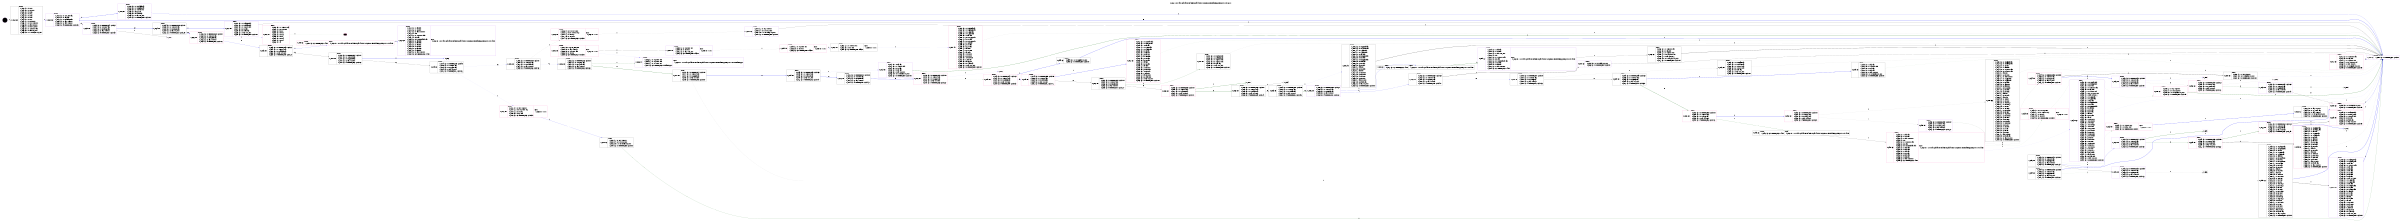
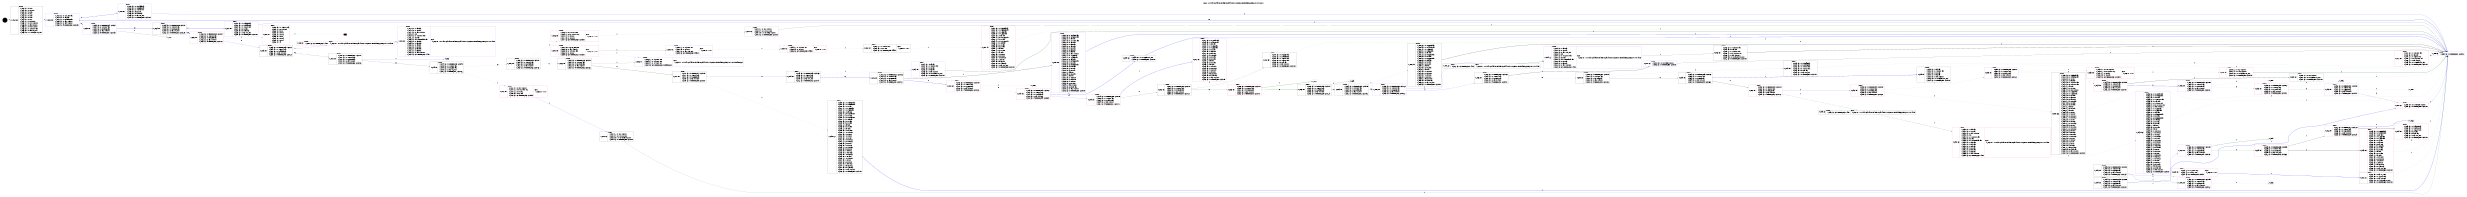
(2311, 184) -> (978, 75)
